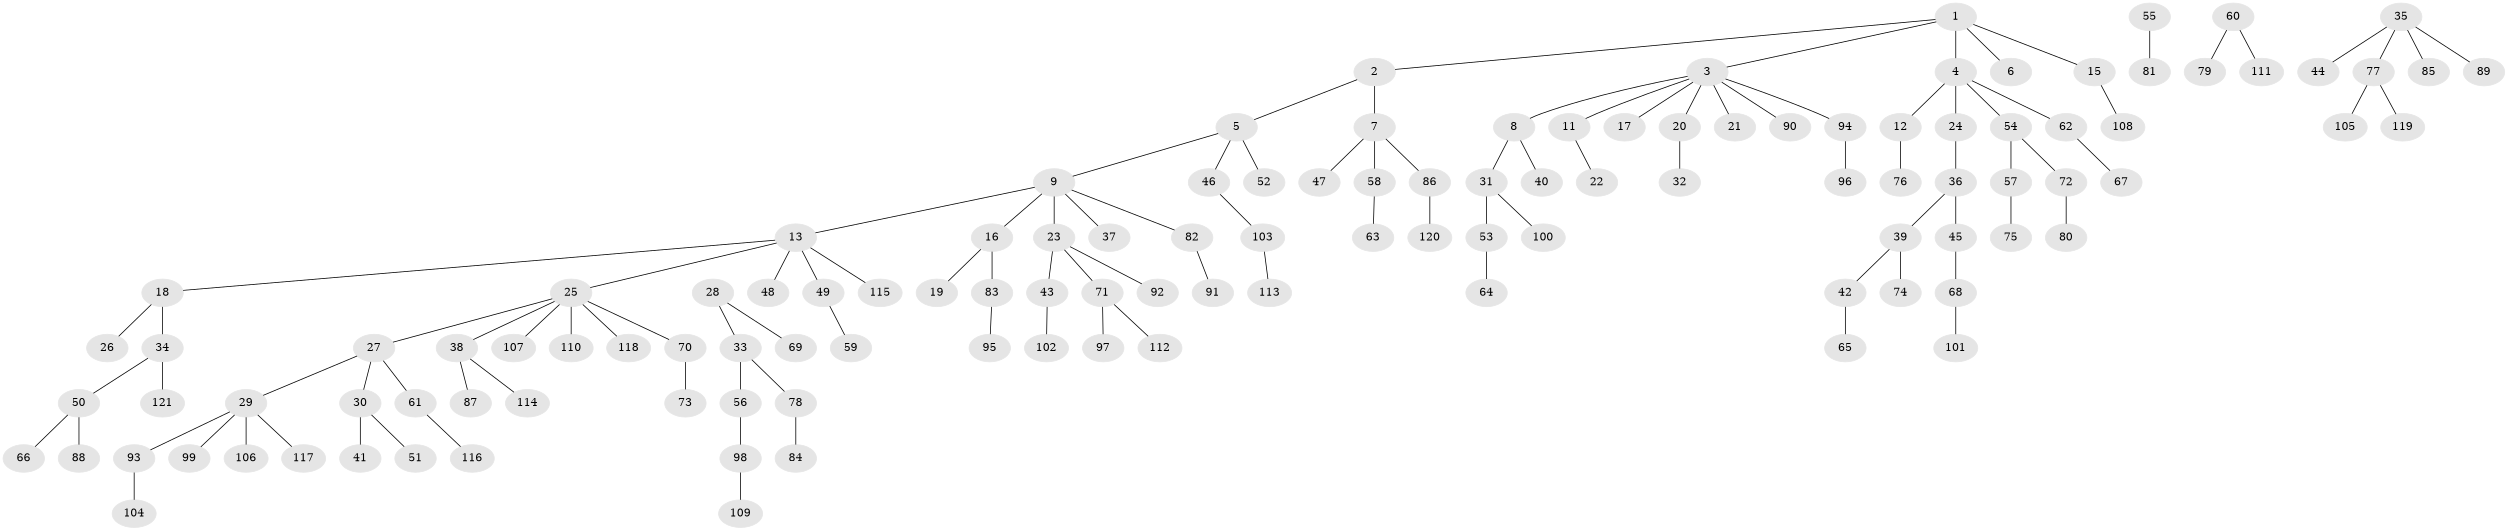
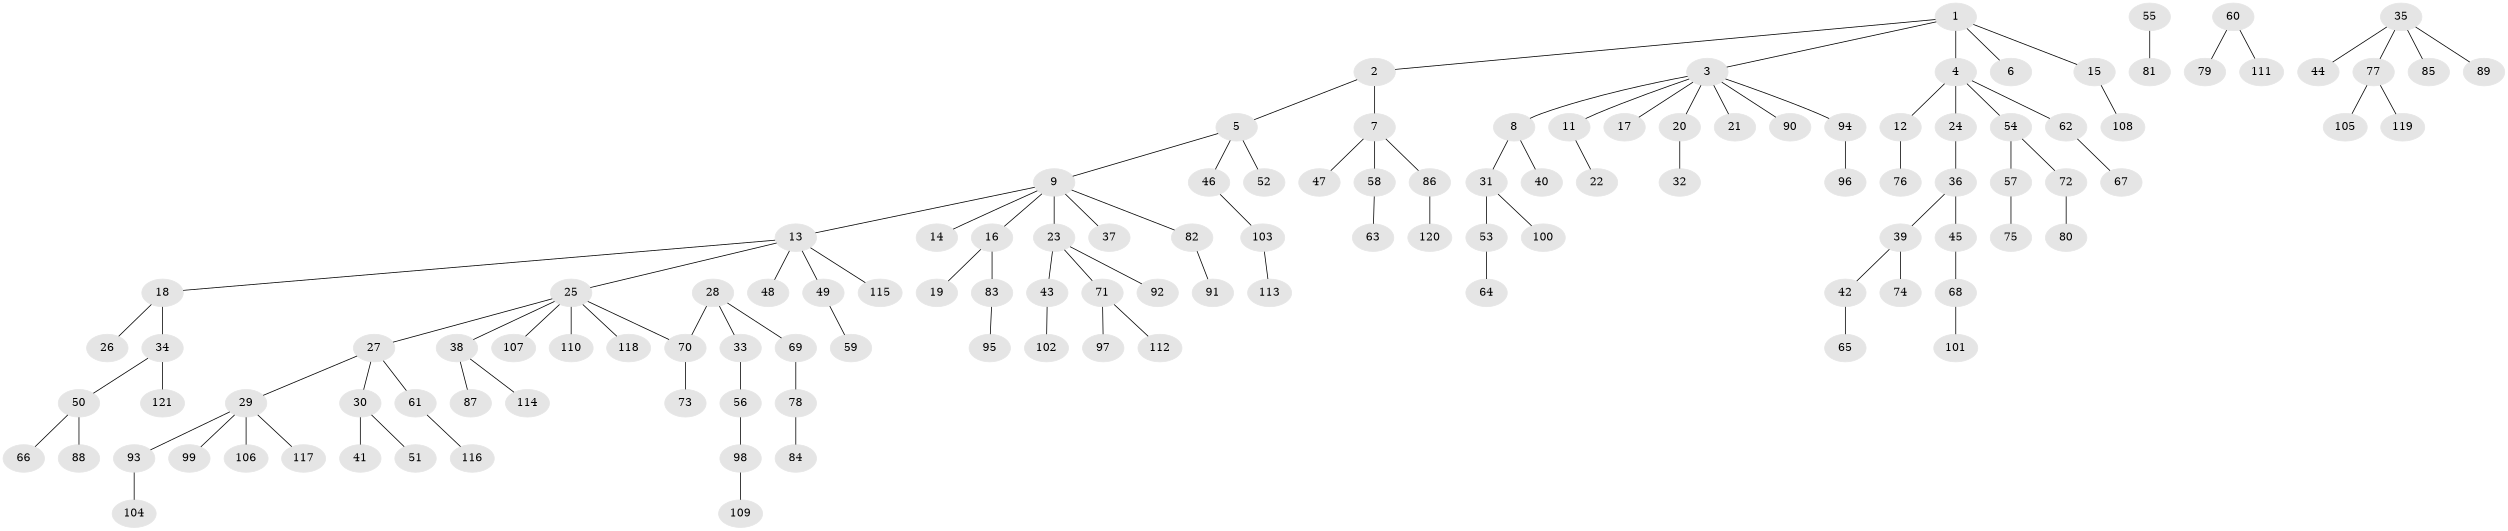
none -> (937, 238)
none -> (699, 321)
(768, 376) -> (796, 376)
